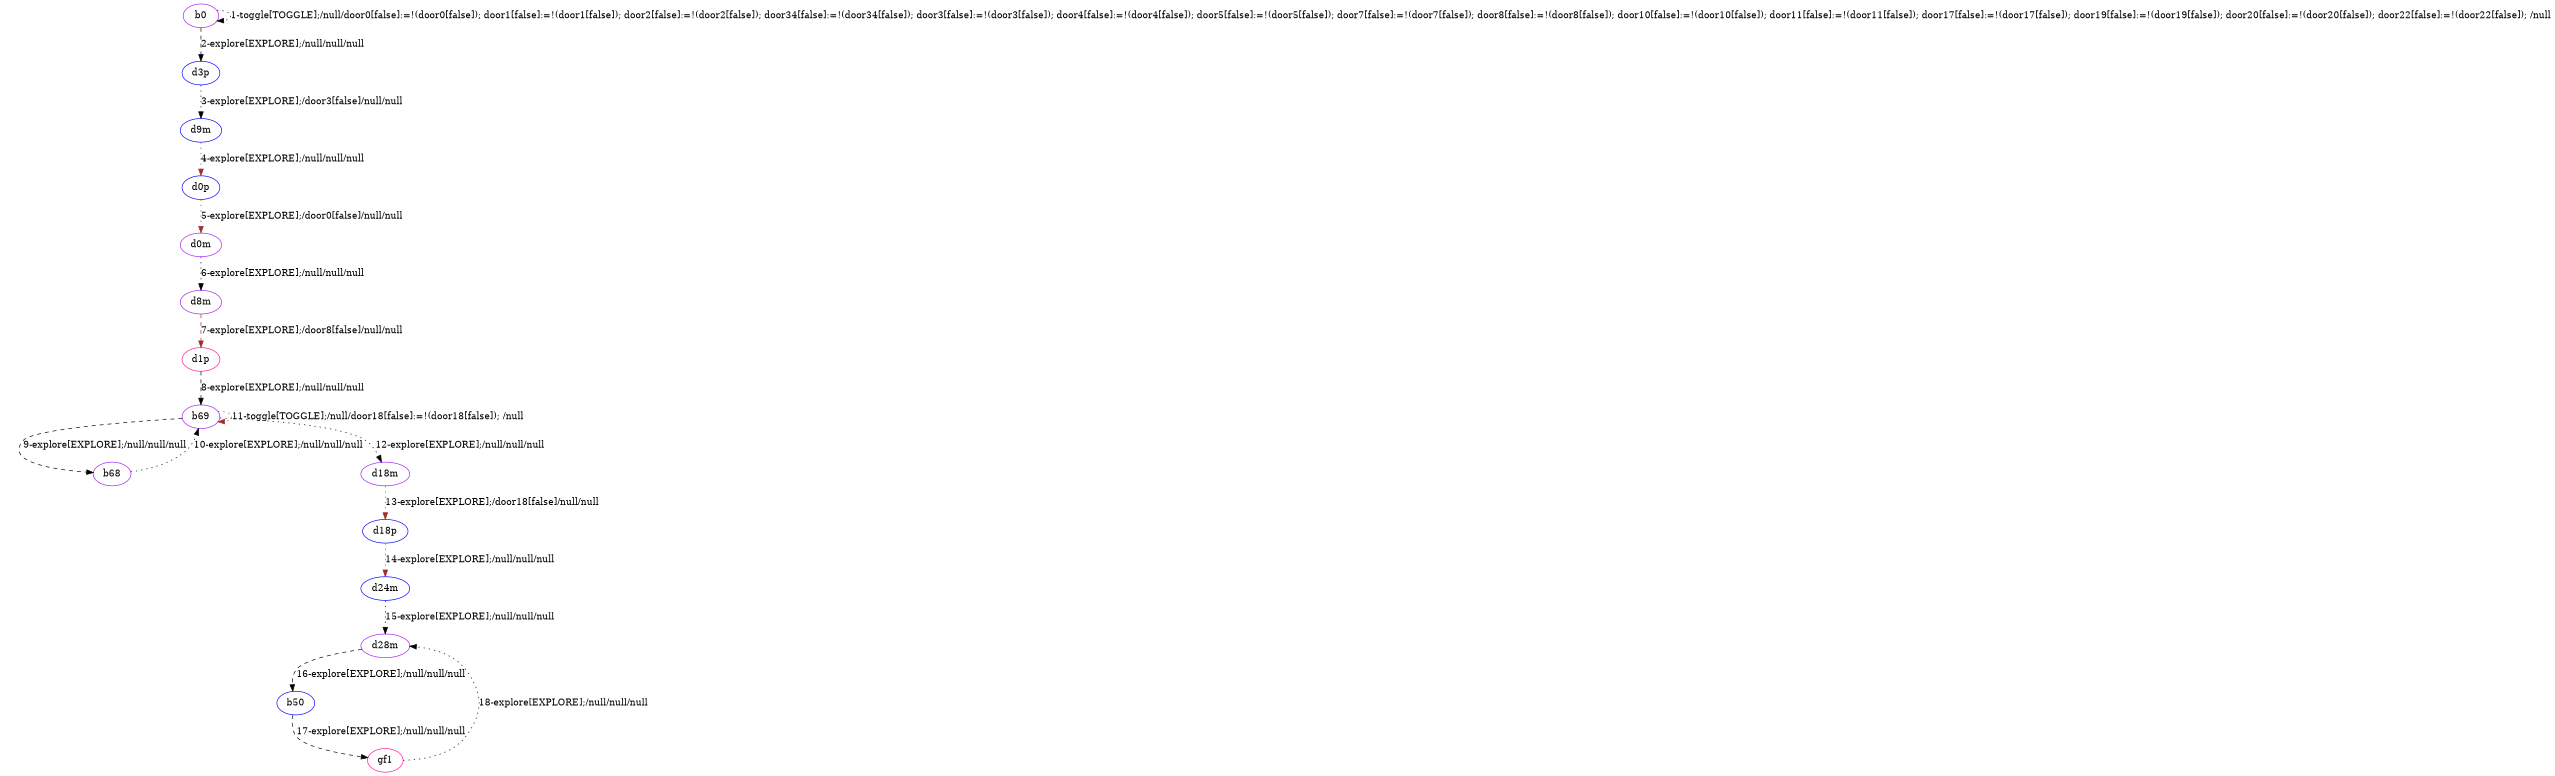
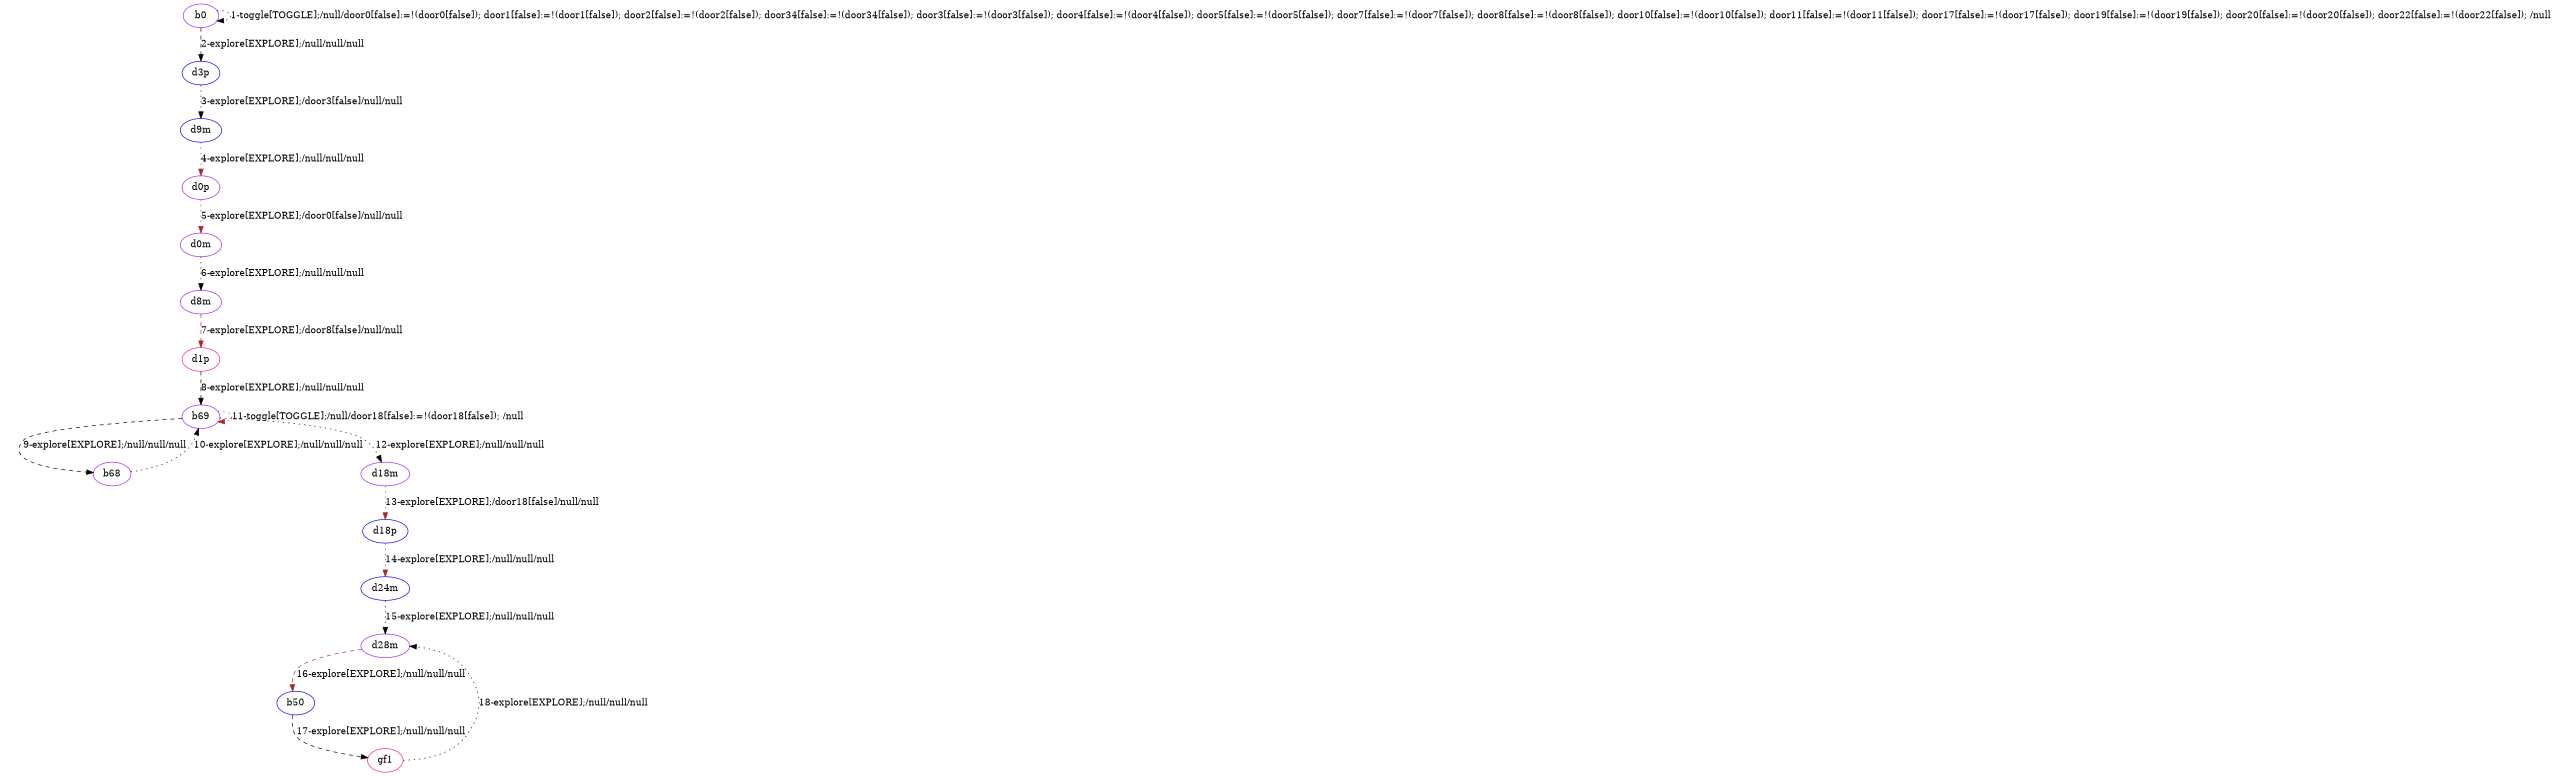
(201, 188) -> (201, 188)
(320, 658) -> (320, 658)
